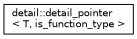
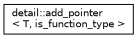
(69, 19) -> (69, 19)
